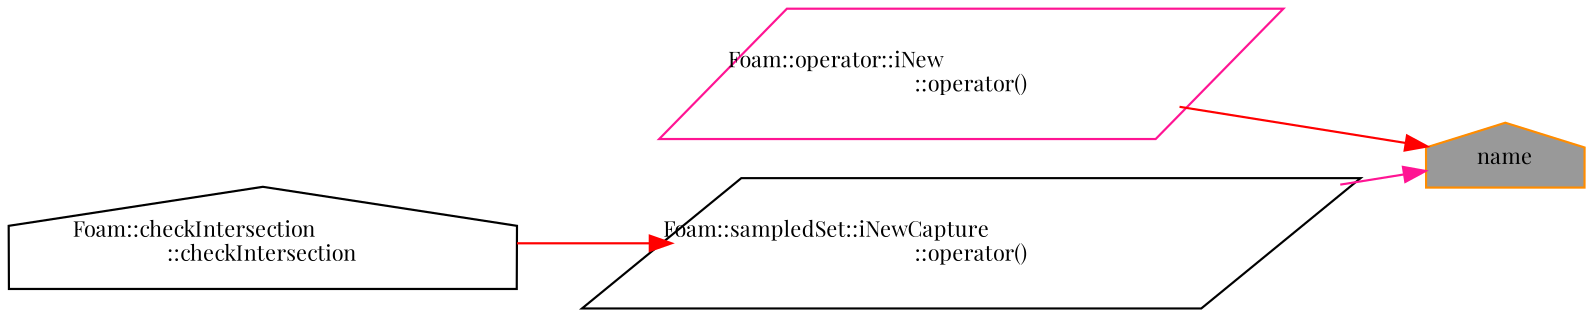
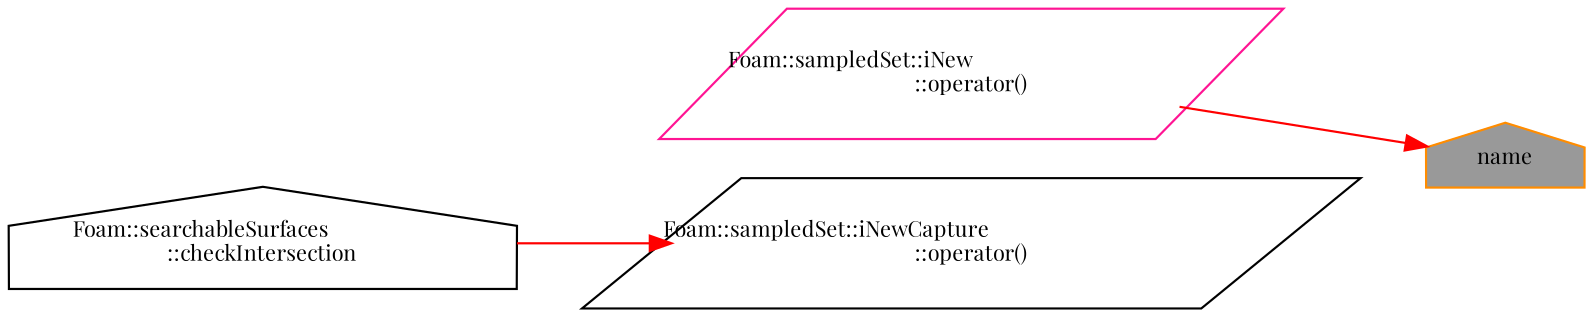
(971, 74) -> (971, 74)
(1372, 180) -> none
(263, 243) -> (263, 243)
